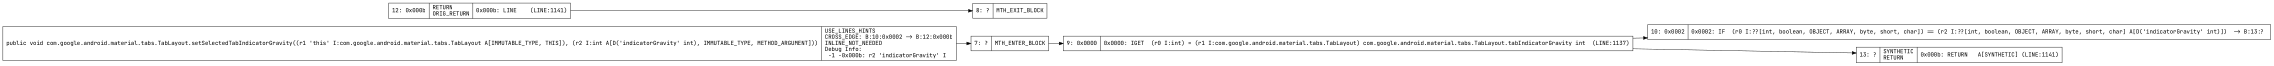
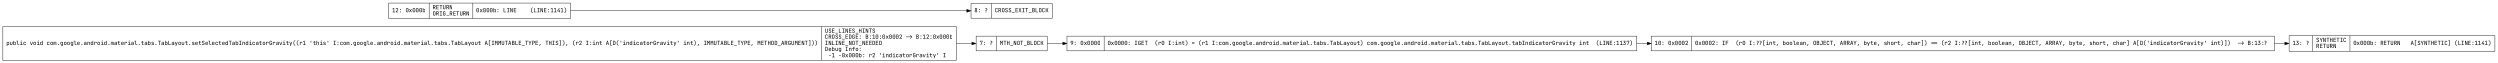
(1020, 11) -> (1022, 11)
(1020, 43) -> (1022, 43)
(1743, 51) -> (2280, 43)
